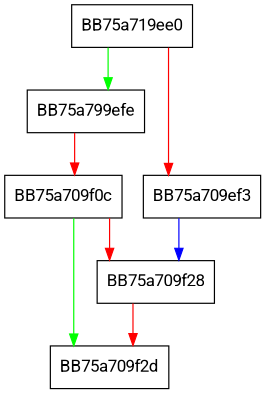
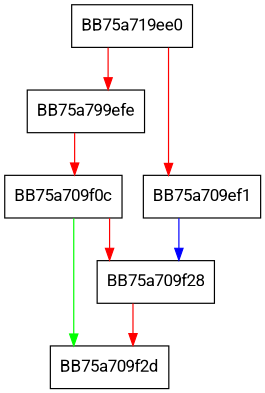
(108, 63) -> (108, 63)
(202, 197) -> (202, 197)
